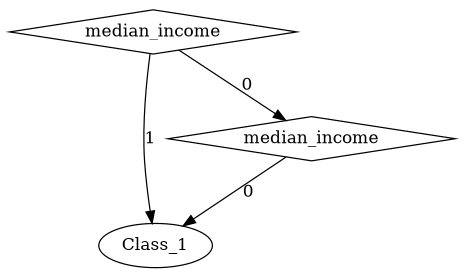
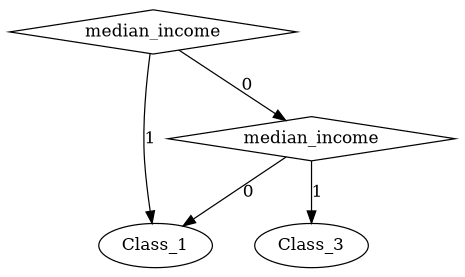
none -> (312, 246)
